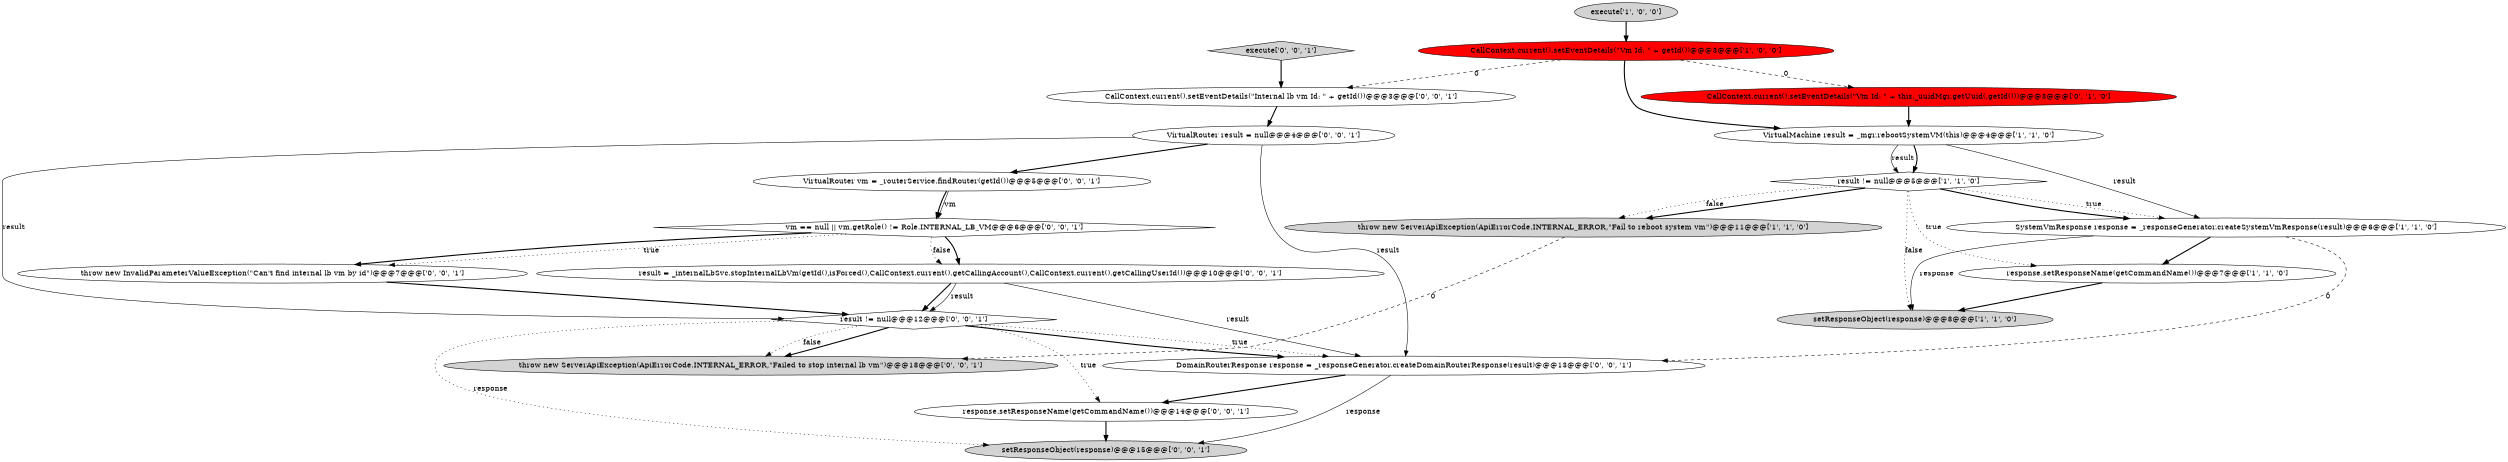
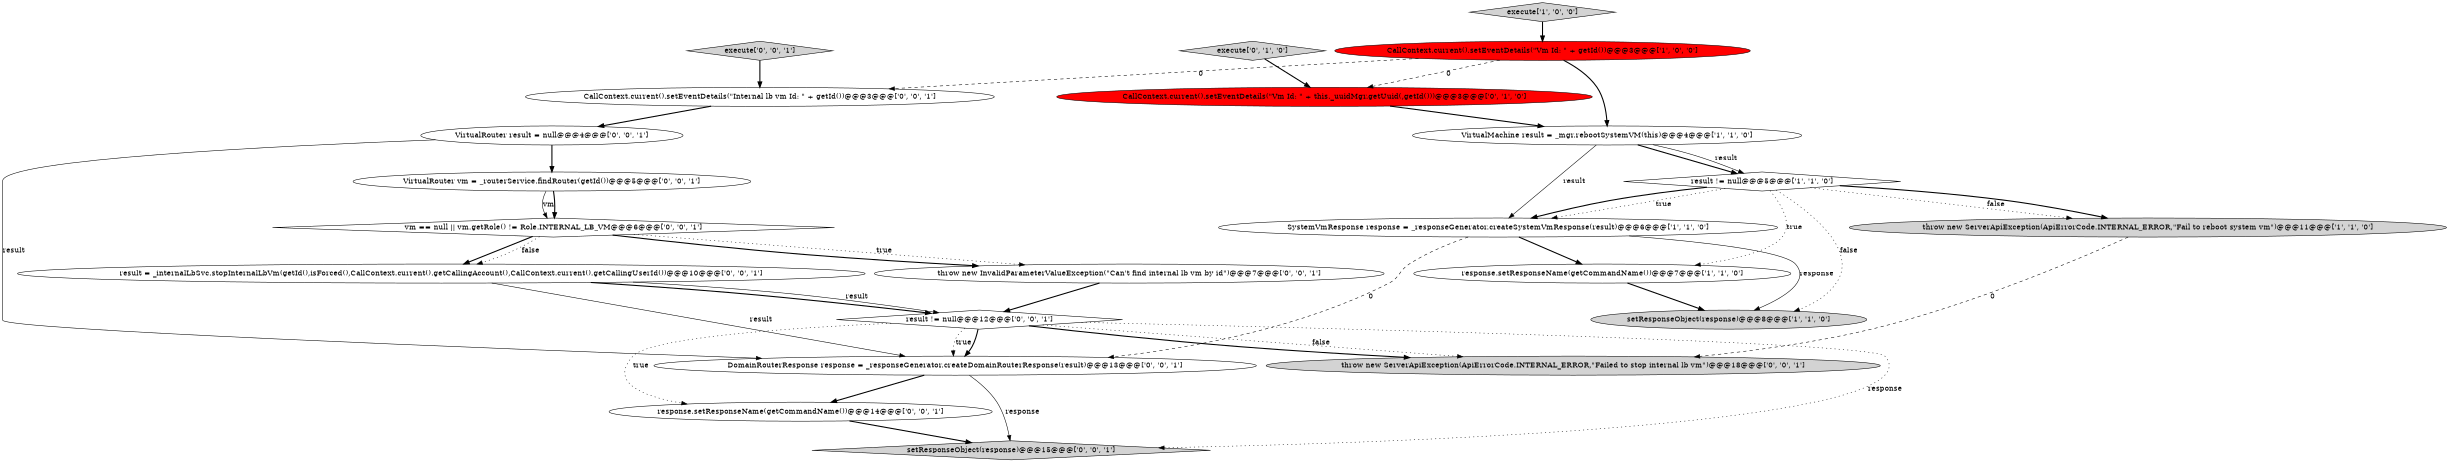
(1626, 12) -> (1543, 12)
none -> (1253, 51)
(130, 163) -> none
(1106, 450) -> (1011, 450)
